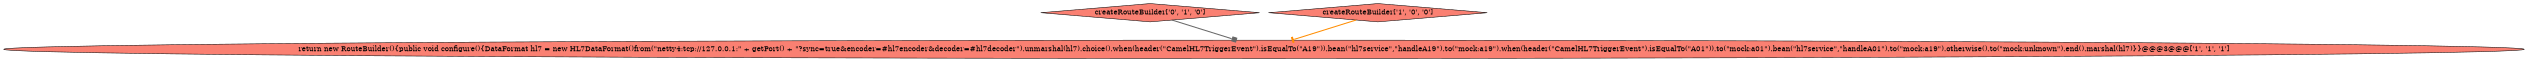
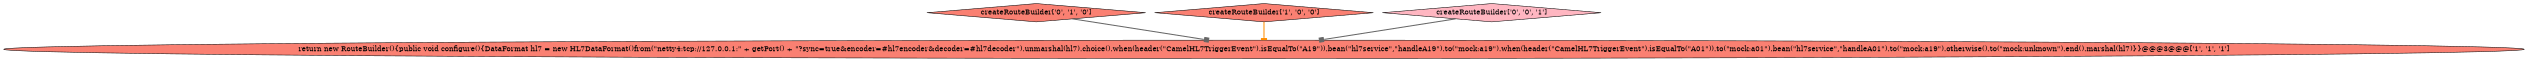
none -> (1492, 13)
